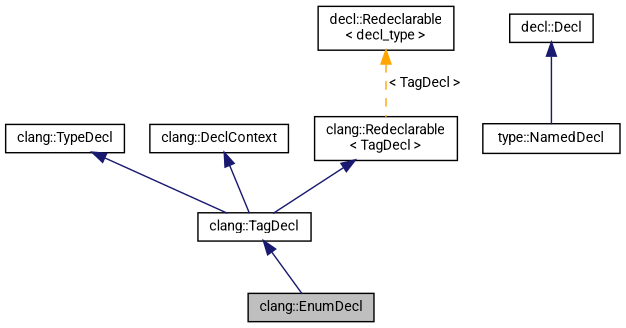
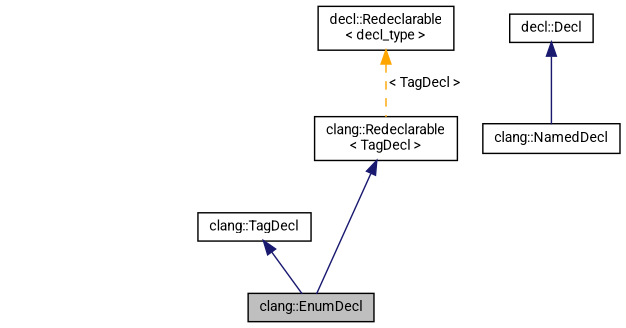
(65, 139) -> none
(219, 139) -> none
(551, 139) -> (551, 139)
(308, 191) -> (344, 234)
